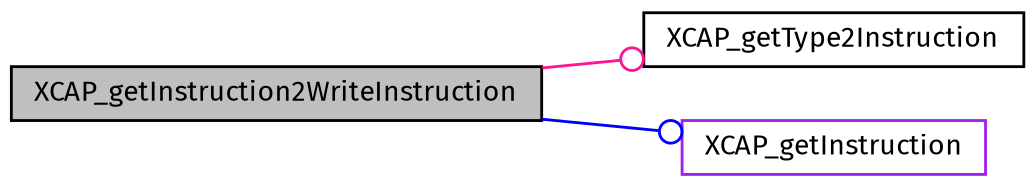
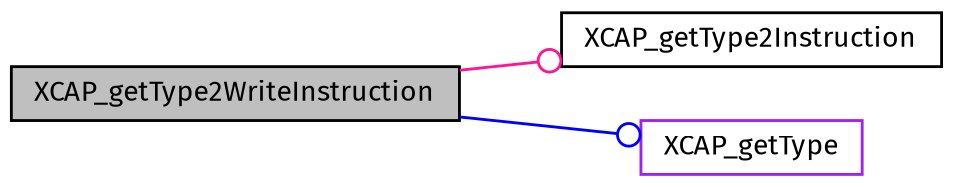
(277, 94) -> (235, 94)
(834, 147) -> (752, 147)
